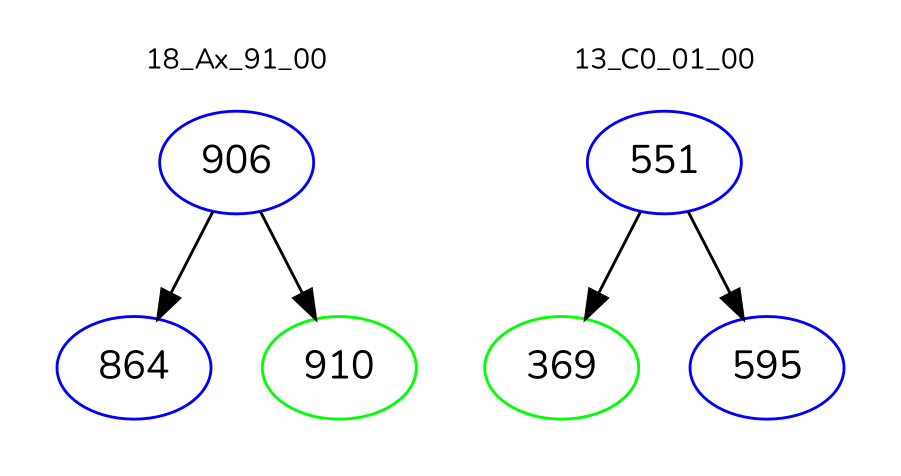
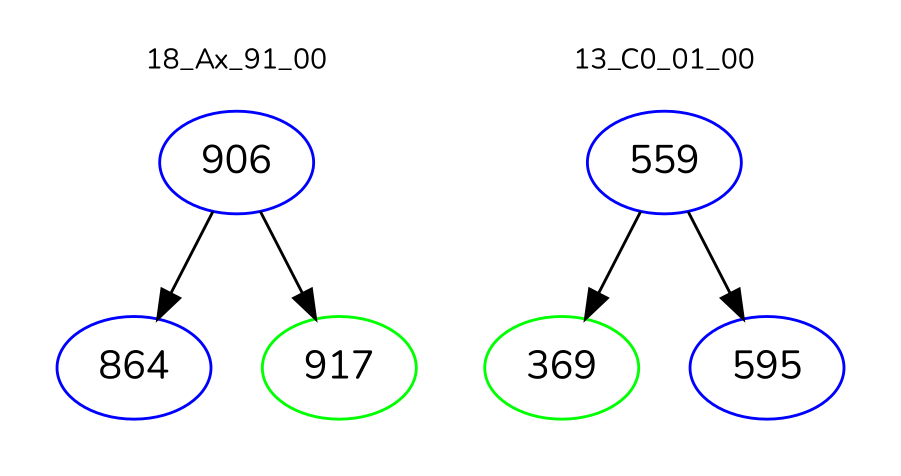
(664, 163) -> (664, 163)
(339, 368) -> (339, 368)
